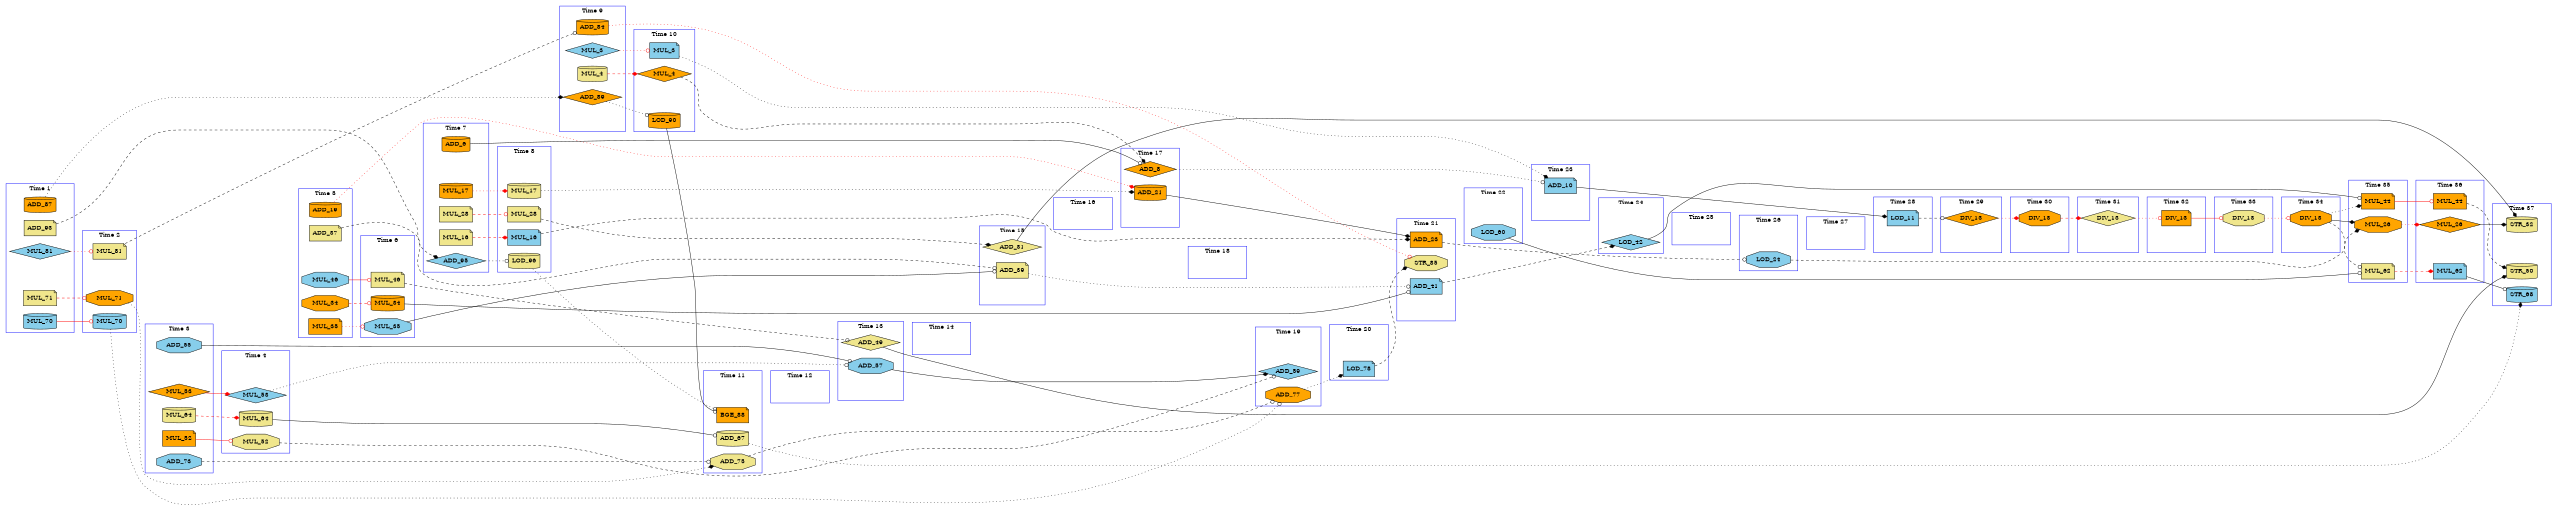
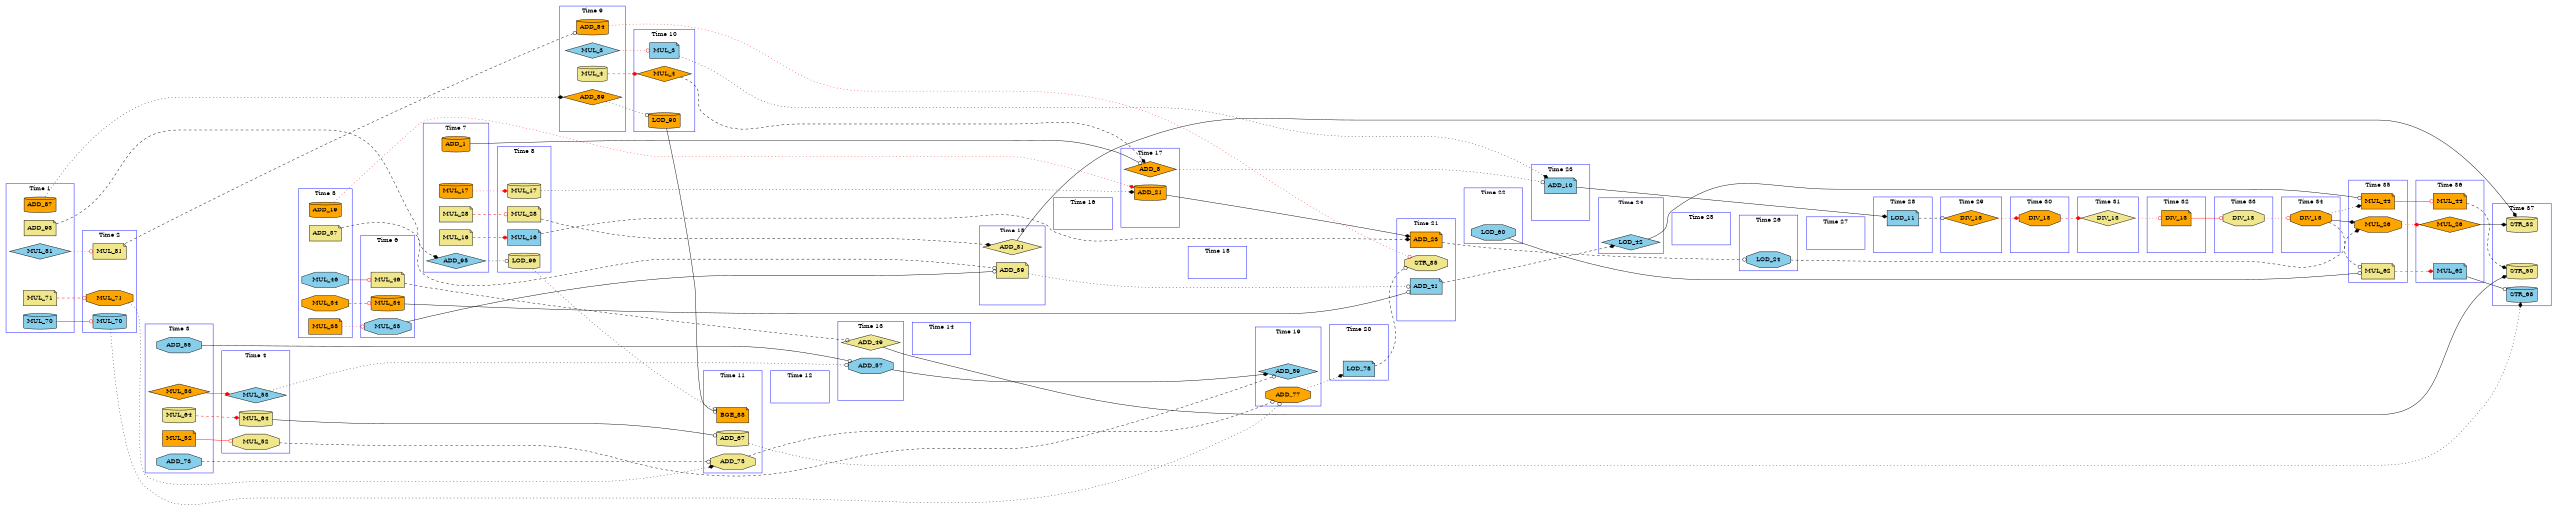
(456, 144) -> (456, 144)
(1394, 320) -> (1393, 319)
